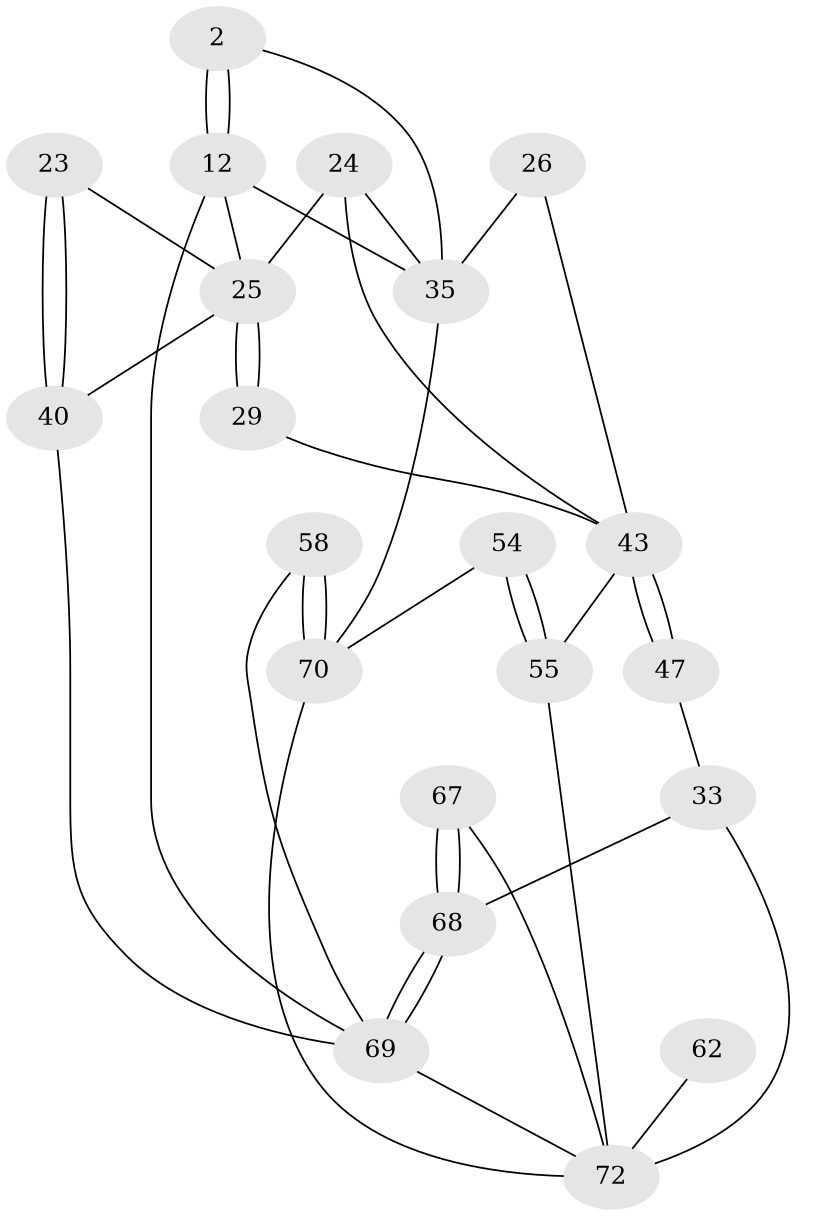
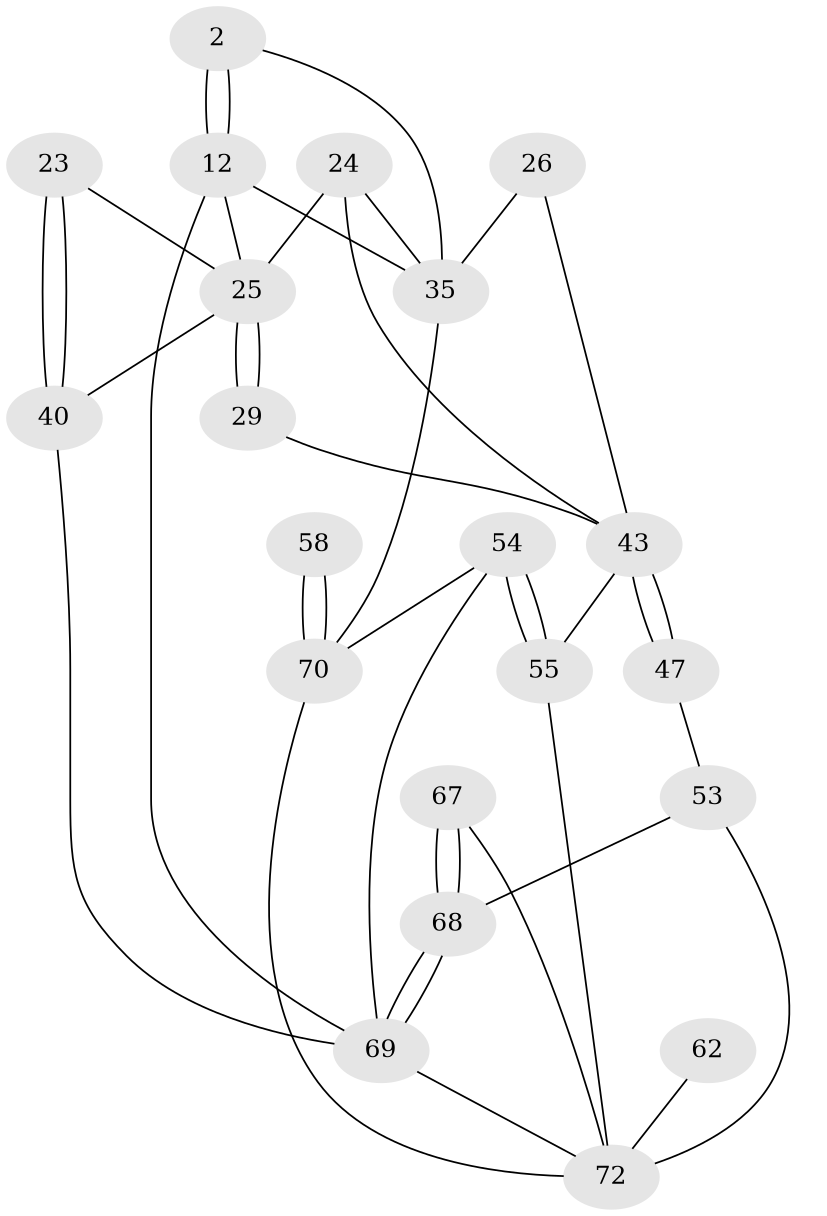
(708, 798) -> (708, 798)
(269, 800) -> (381, 783)
